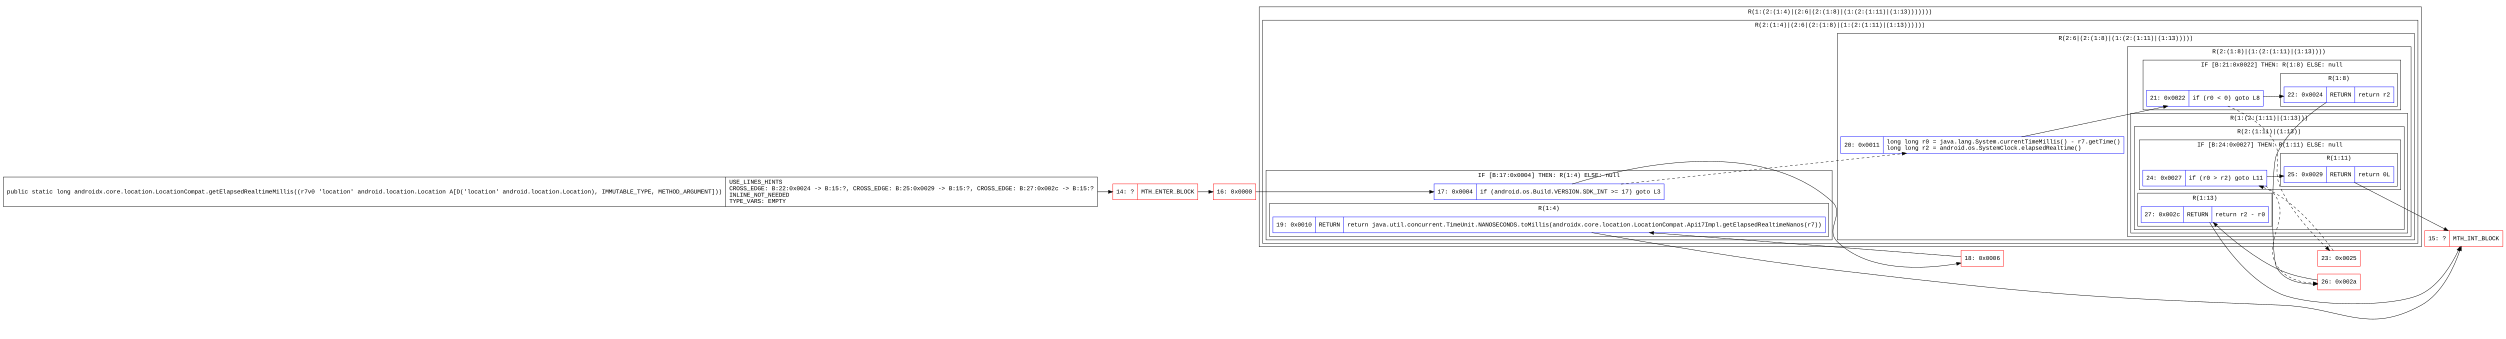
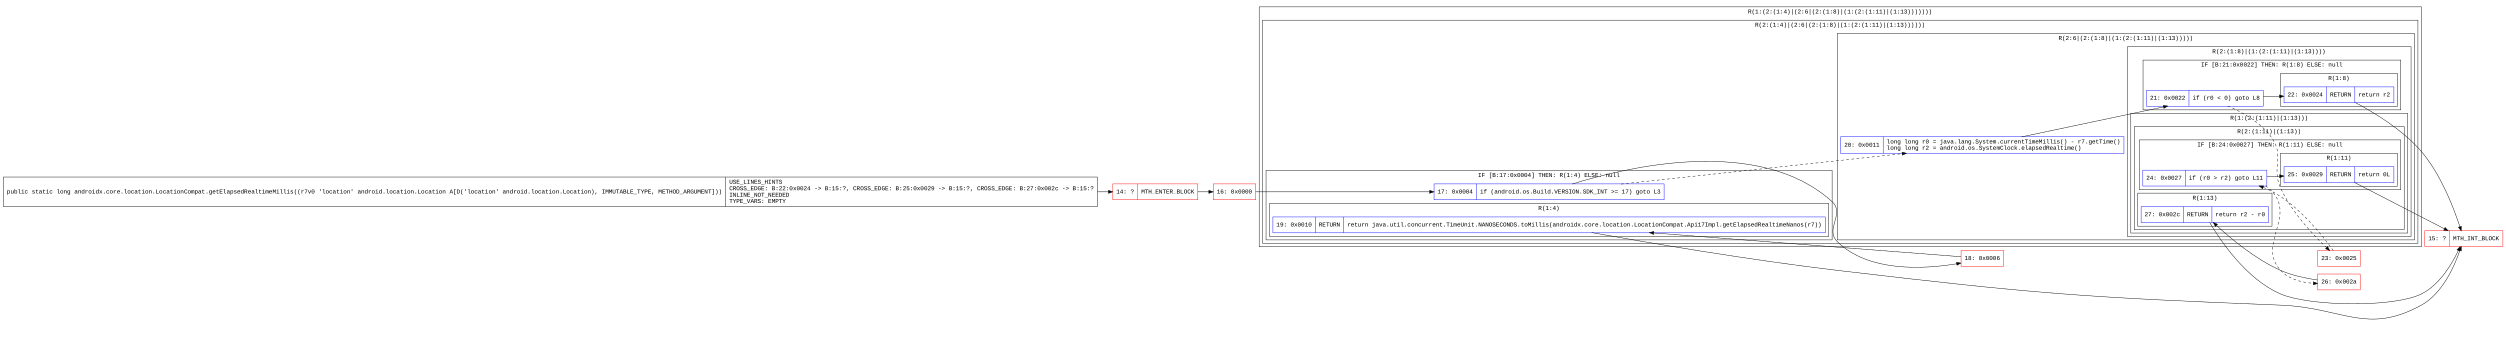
(2273, 184) -> (2425, 156)
